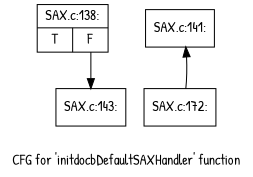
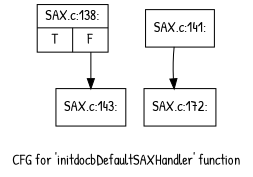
(187, 73) -> (173, 63)
